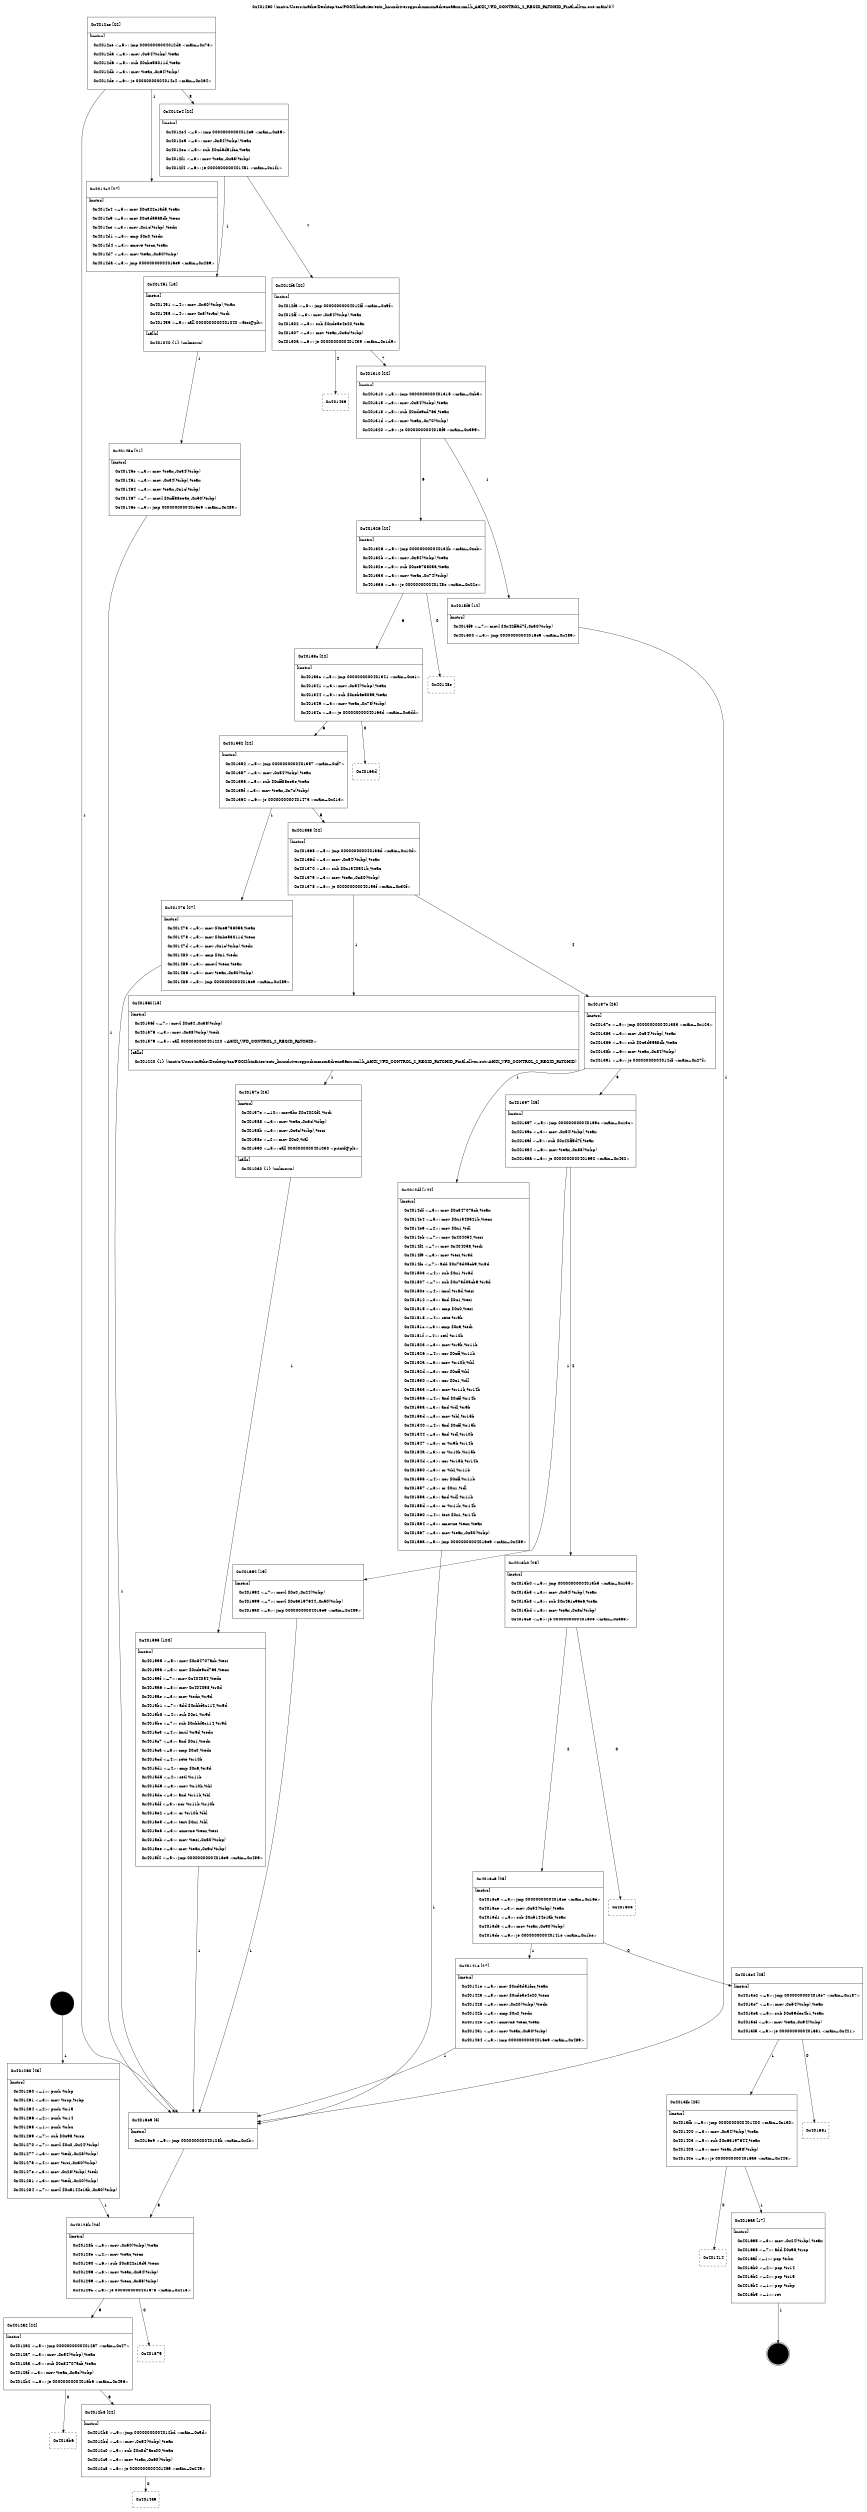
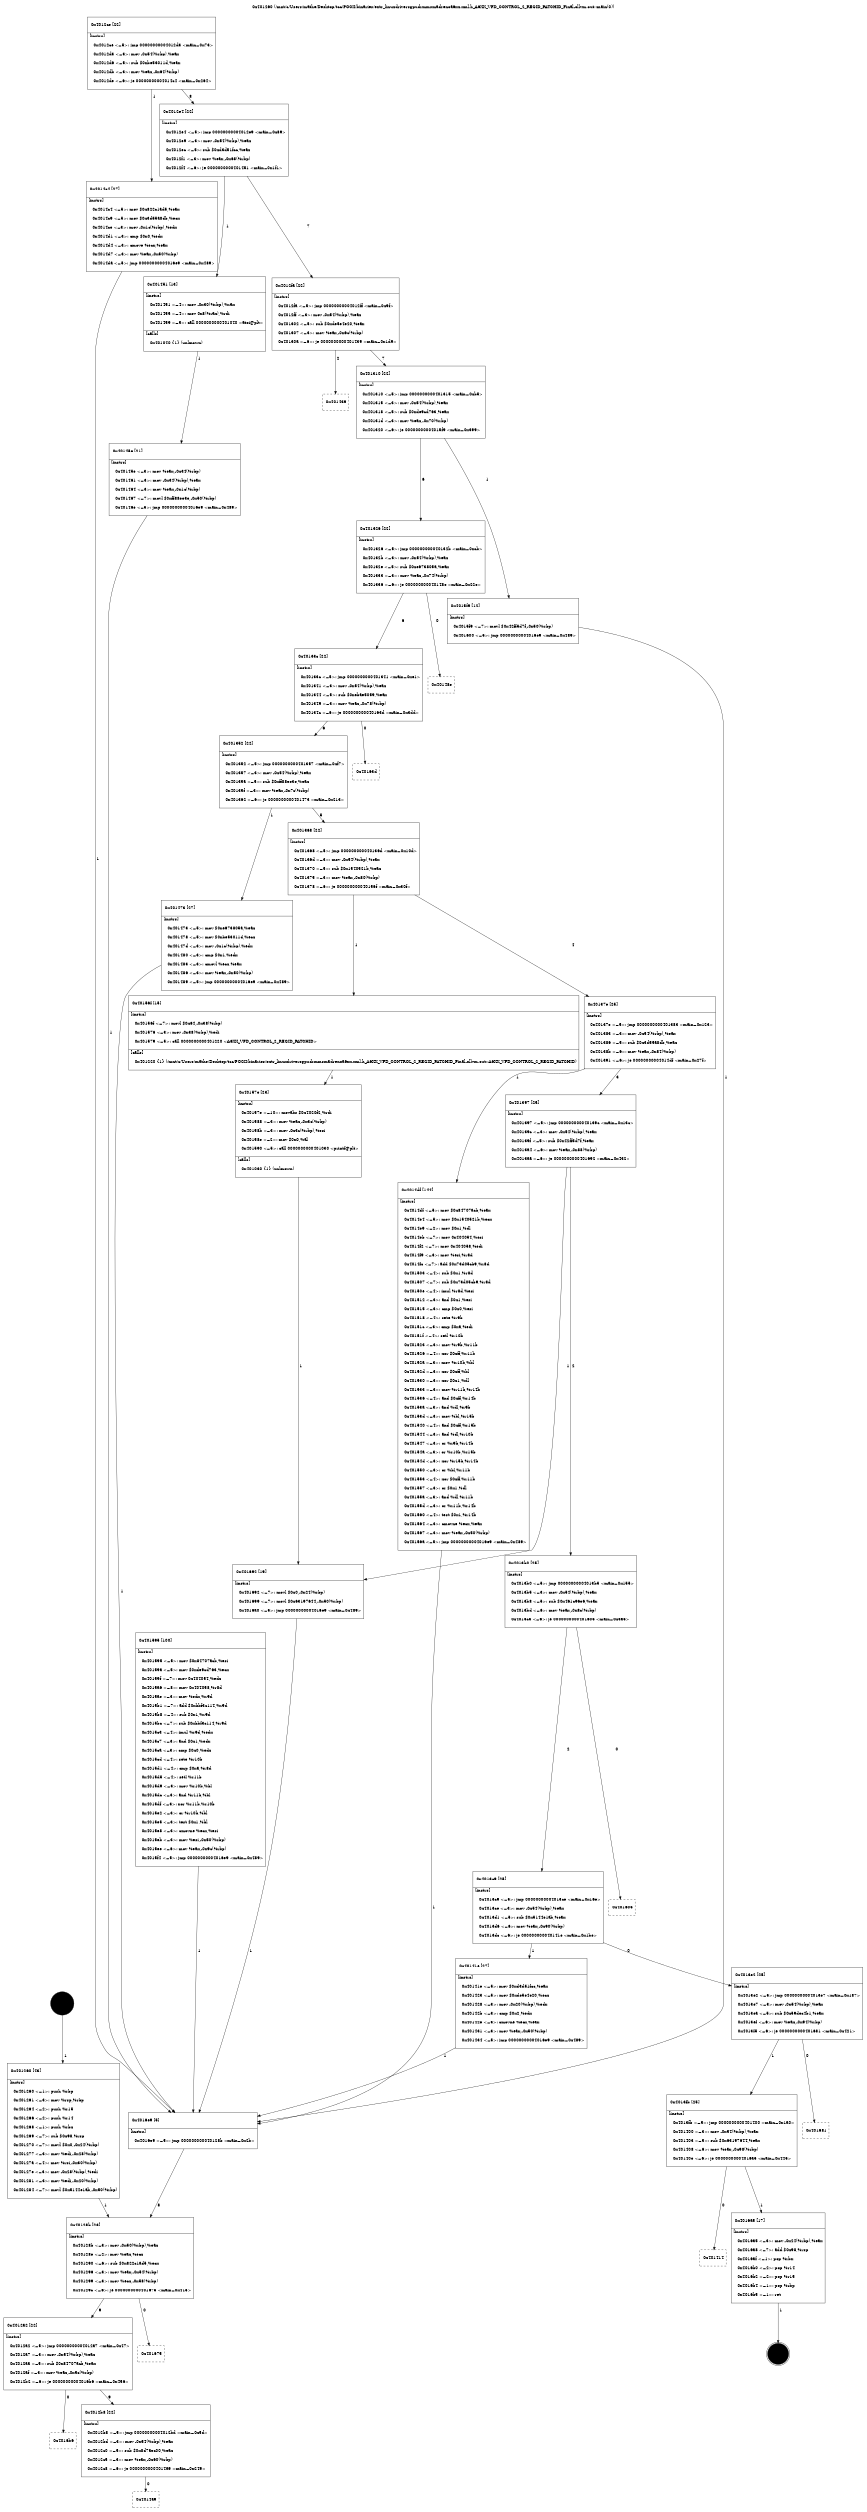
(82, 1120) -> (95, 1205)
(254, 1403) -> (298, 1369)
